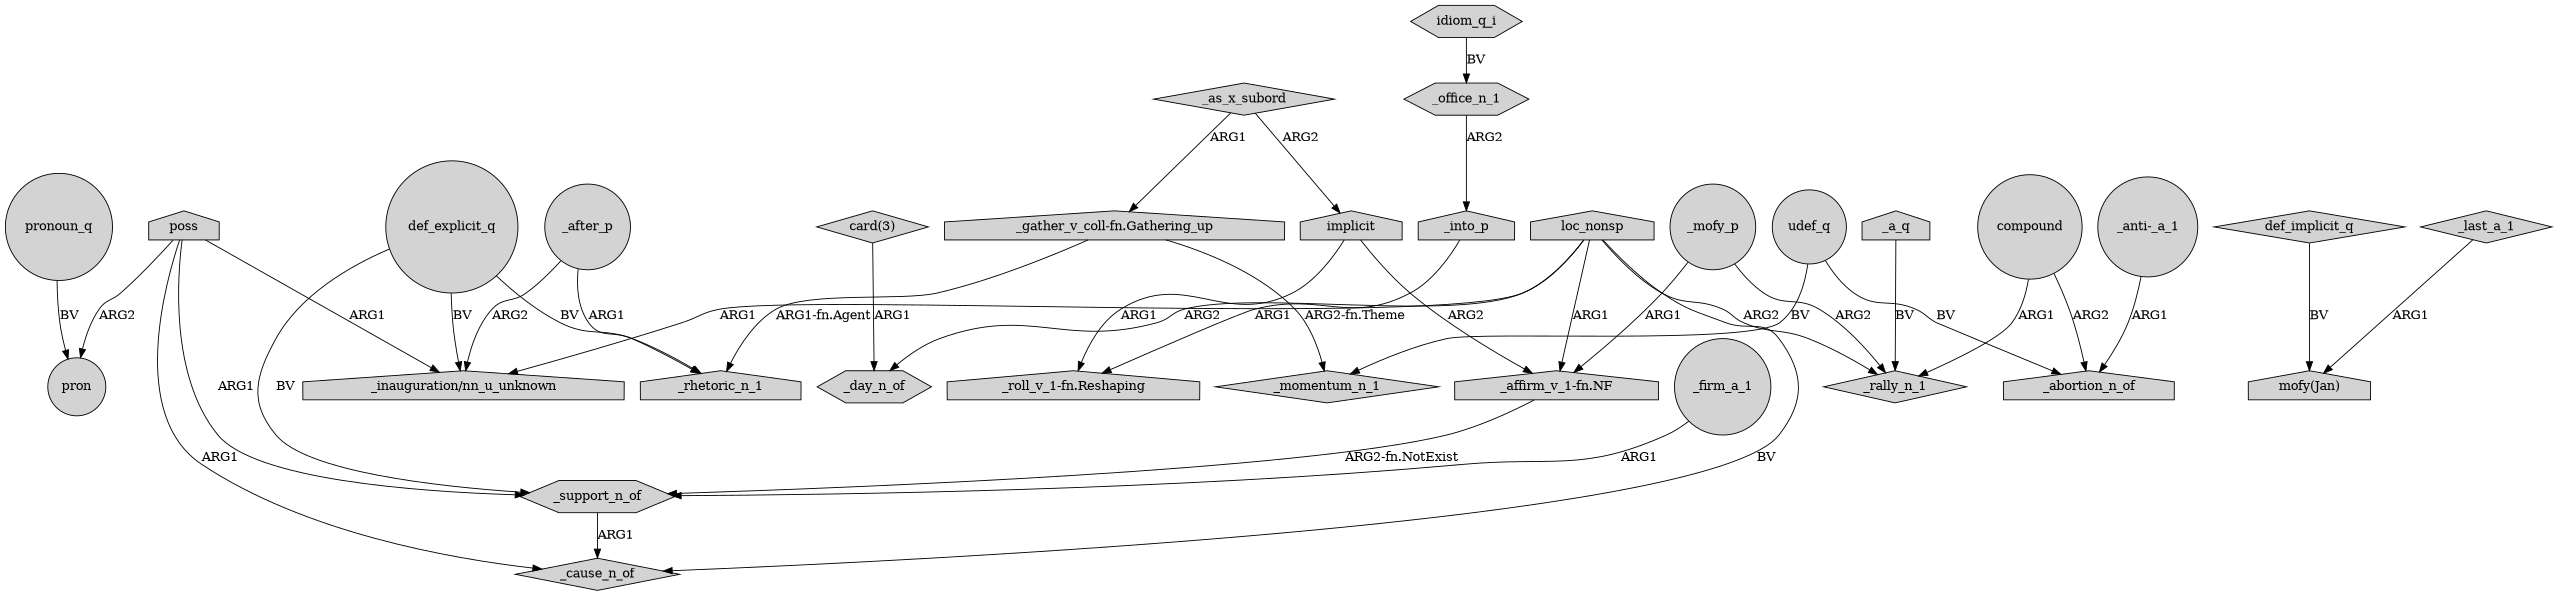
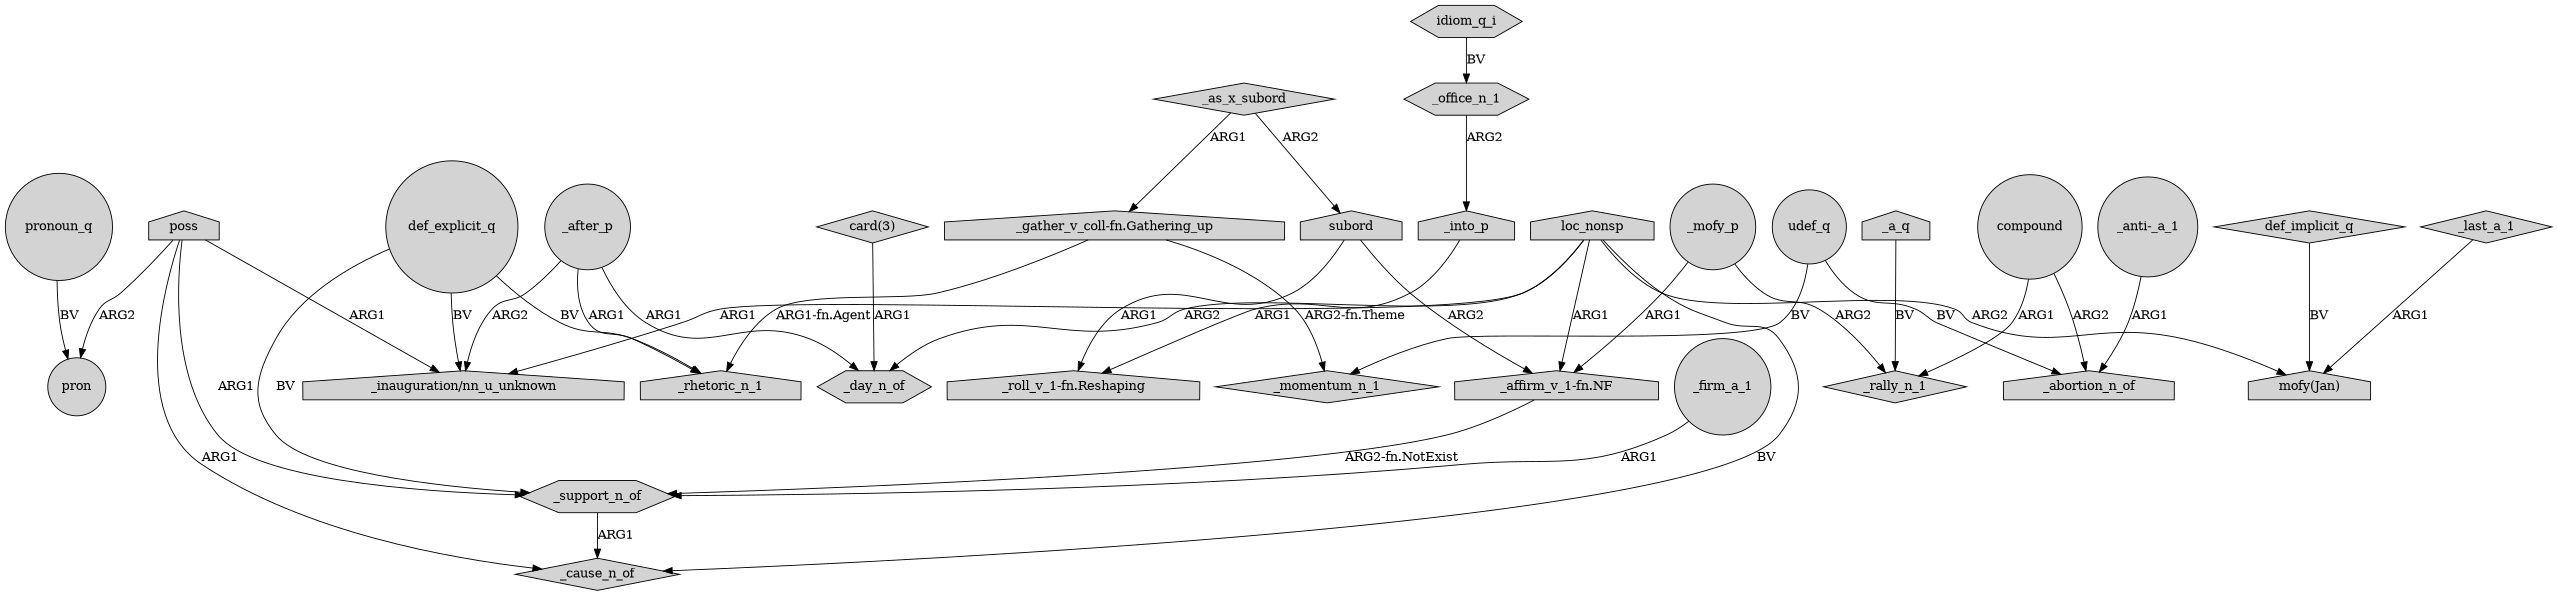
(1351, 227) -> (1351, 227)
(1730, 314) -> (1935, 305)
none -> (716, 337)
